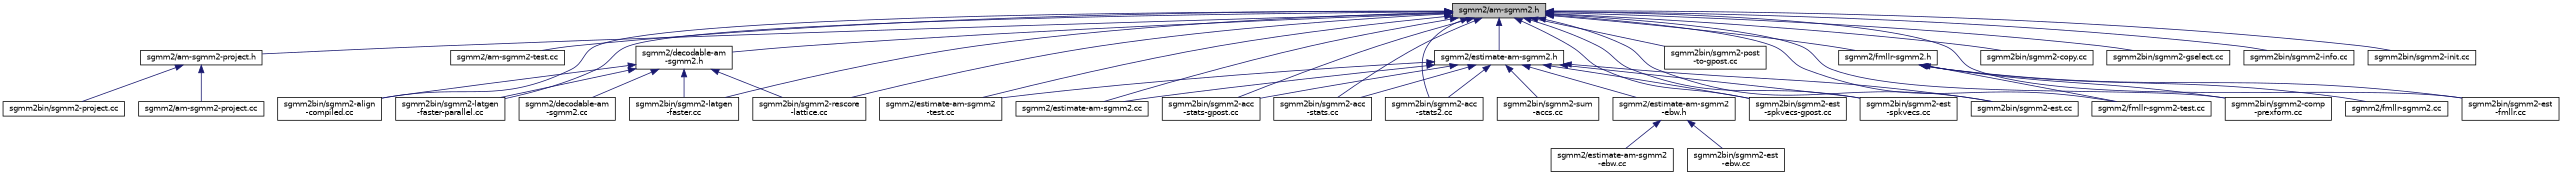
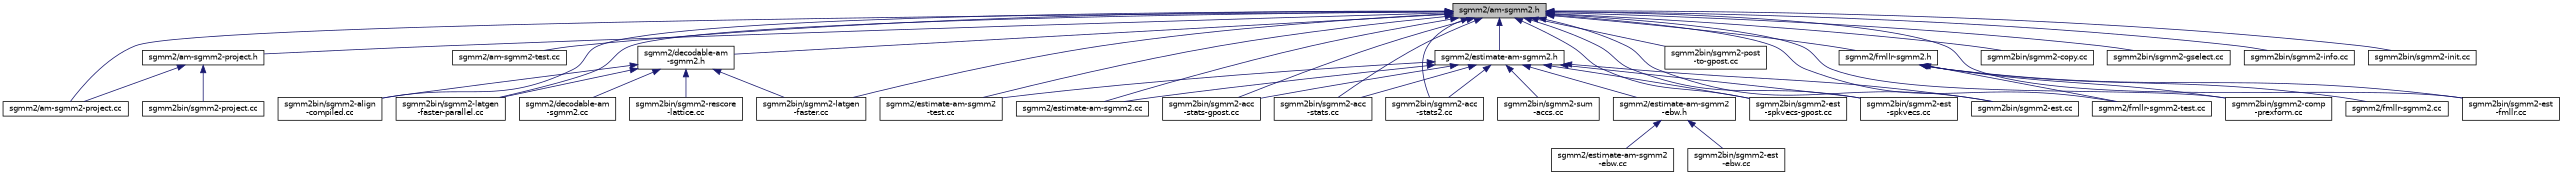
(1146, 40) -> (746, 20)
